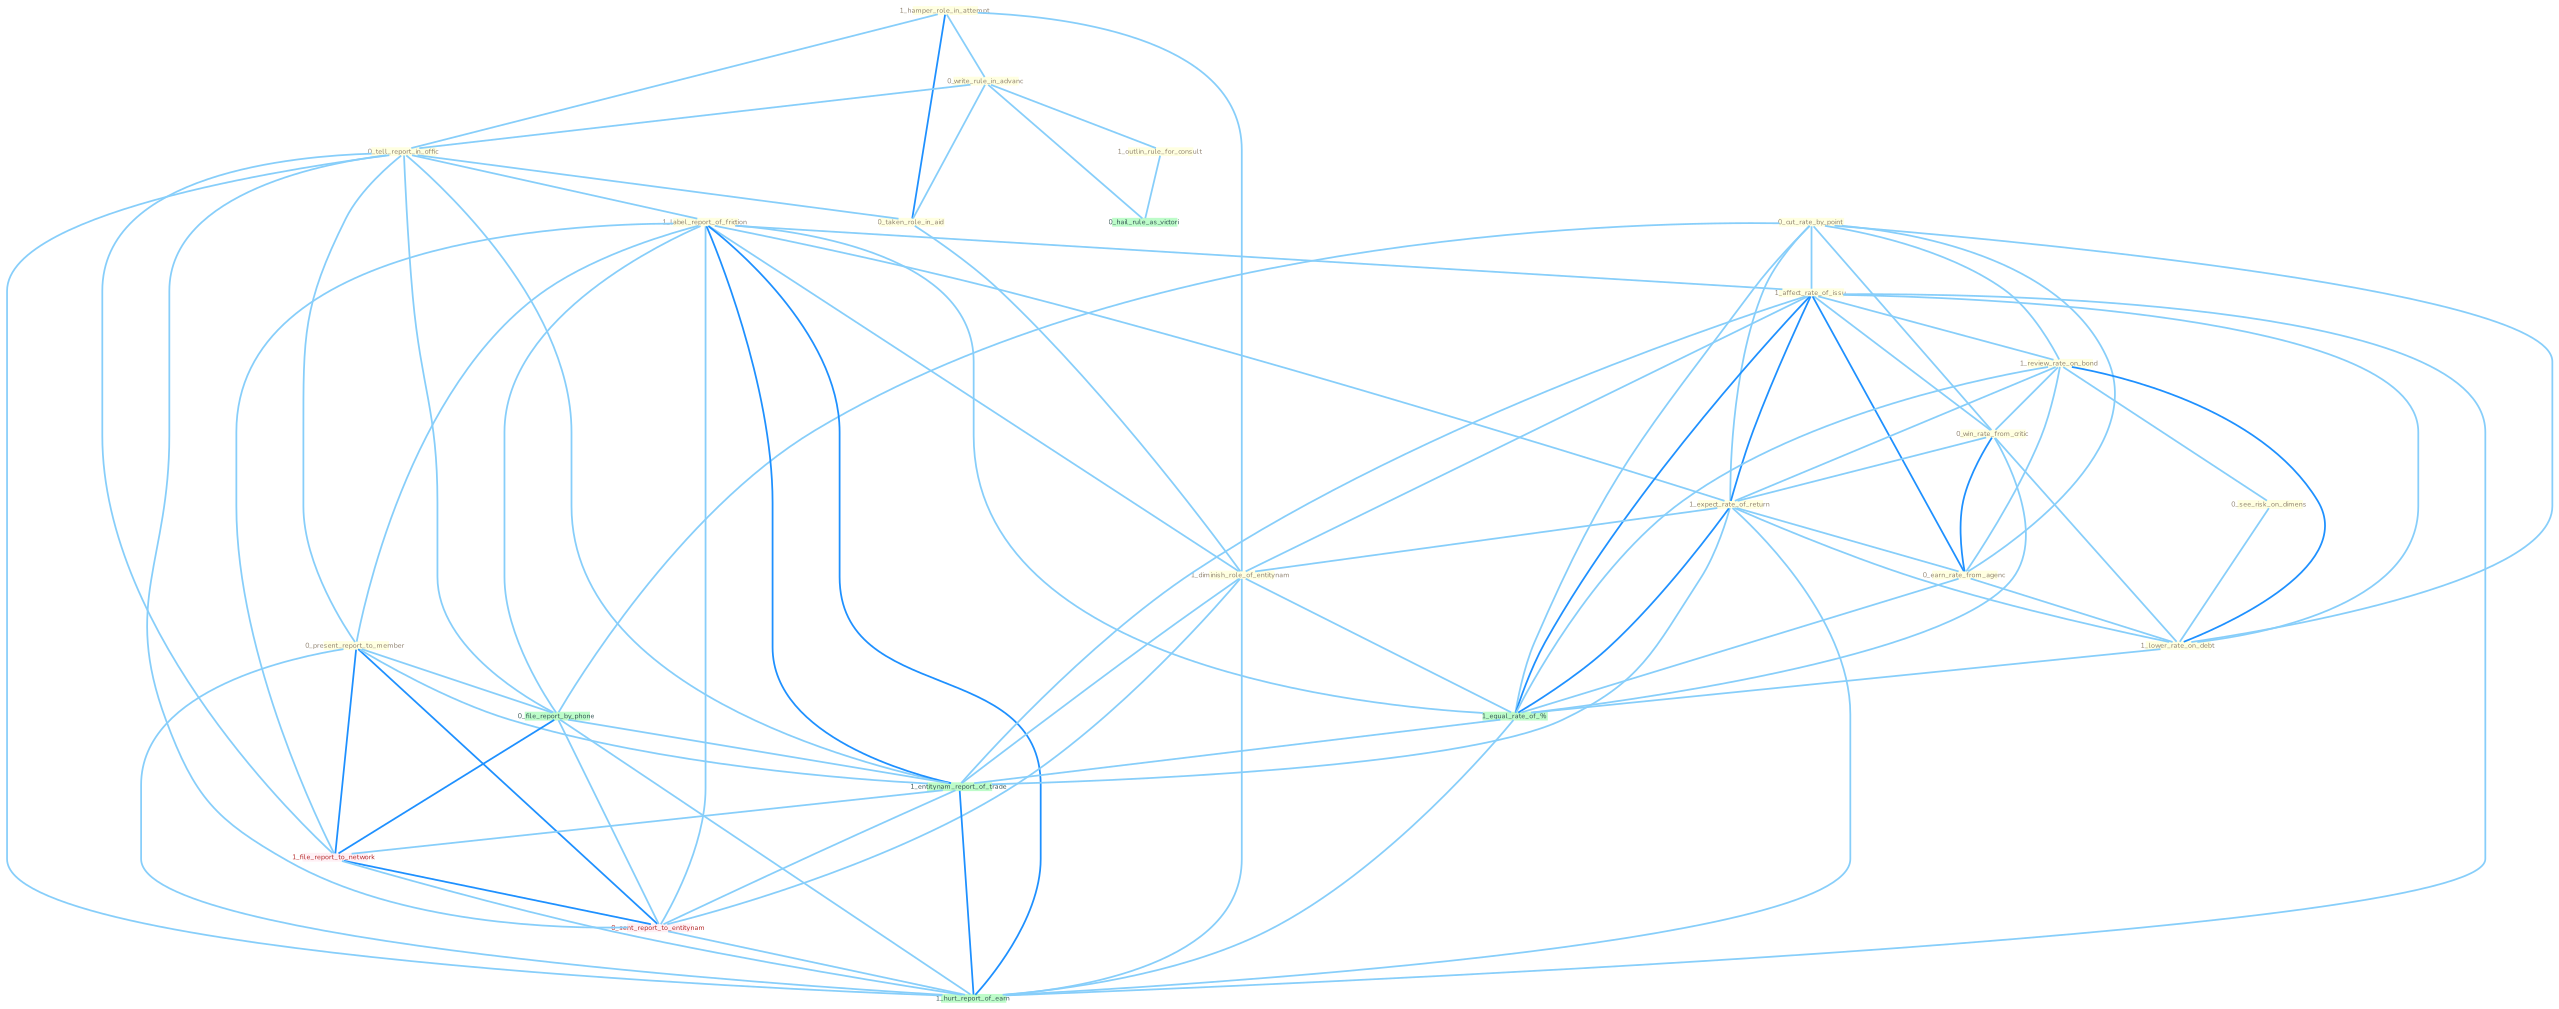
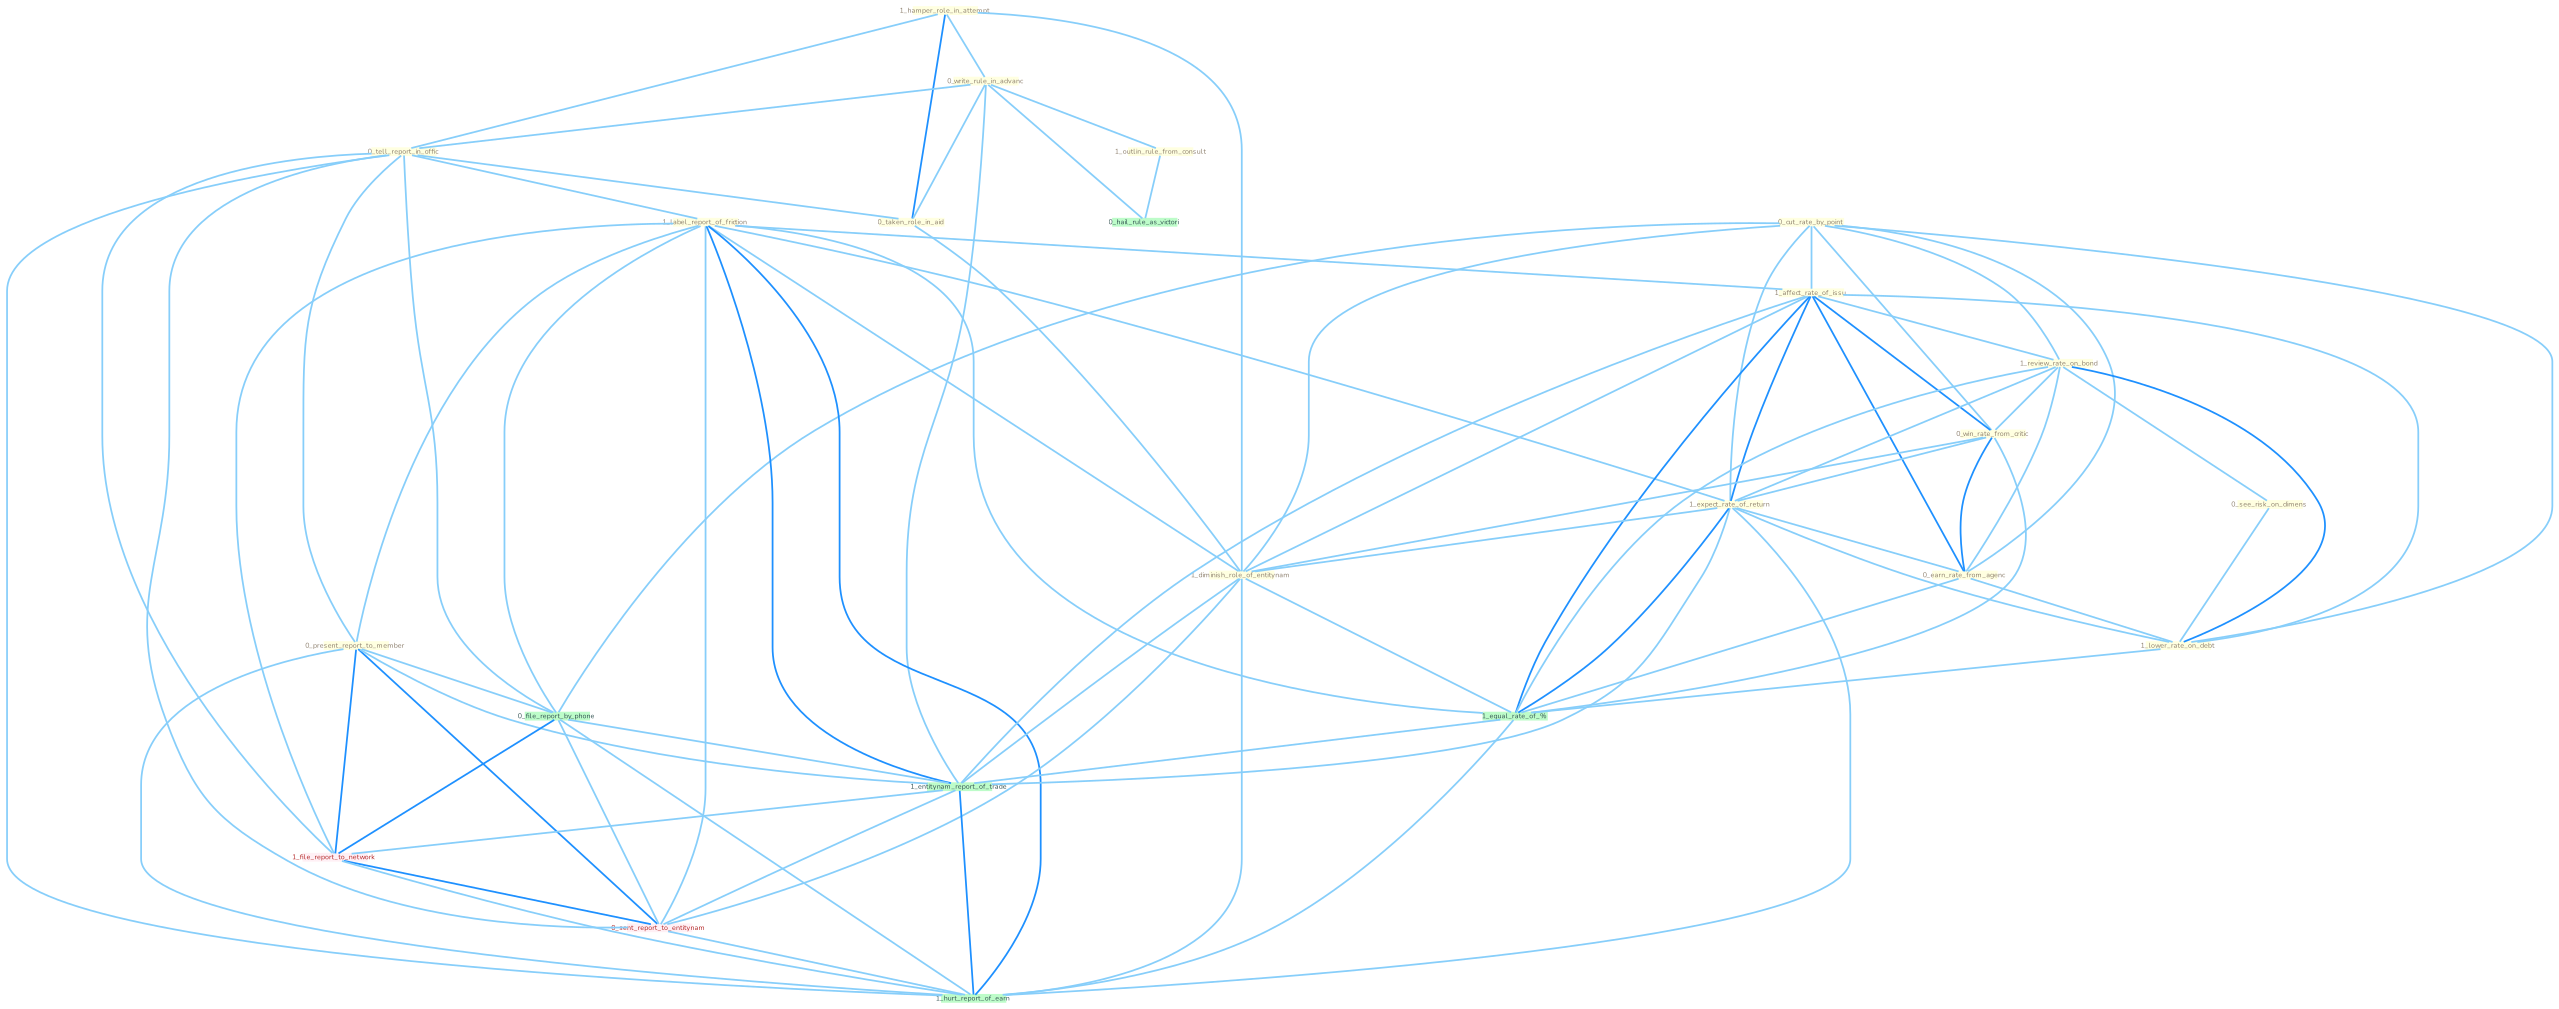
(1161, 152) -> (1161, 152)
(1902, 363) -> (1902, 363)
(1634, 452) -> (1417, 282)
(2086, 540) -> (1617, 504)
(581, 554) -> (928, 438)
(2303, 909) -> none
